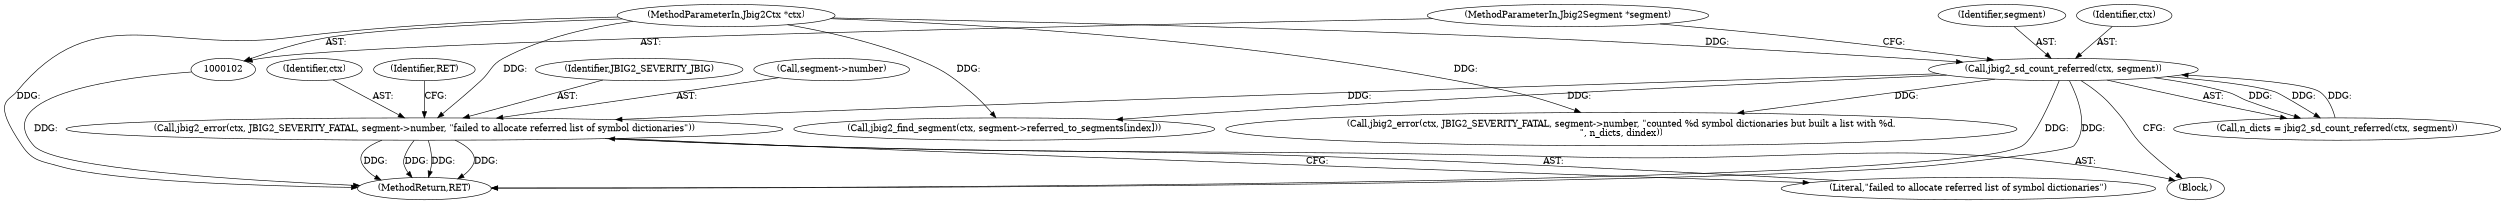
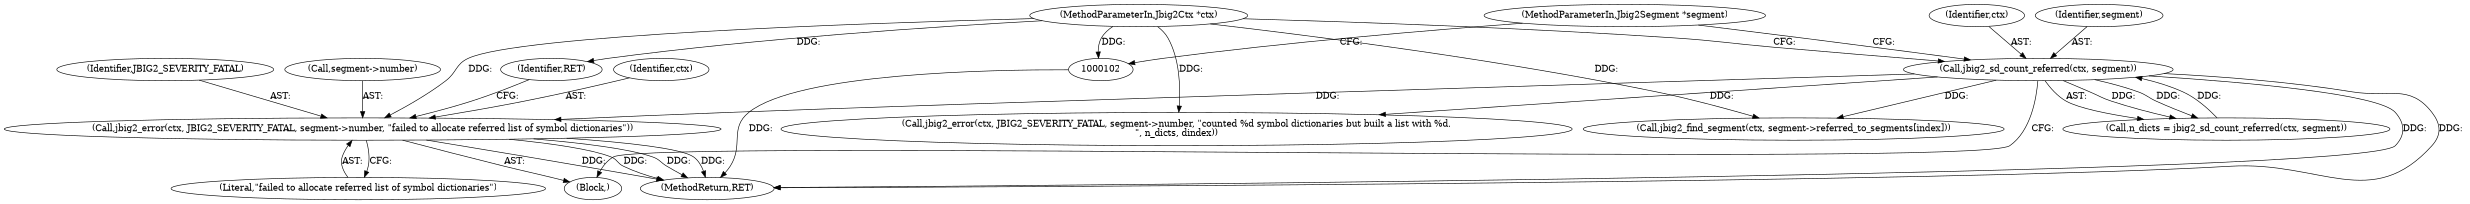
(109, 37) -> (818, 36)
(337, 43) -> (1115, 43)
(652, 43) -> (1353, 43)
(1719, 43) -> (1786, 43)
(639, 70) -> (165, 70)
